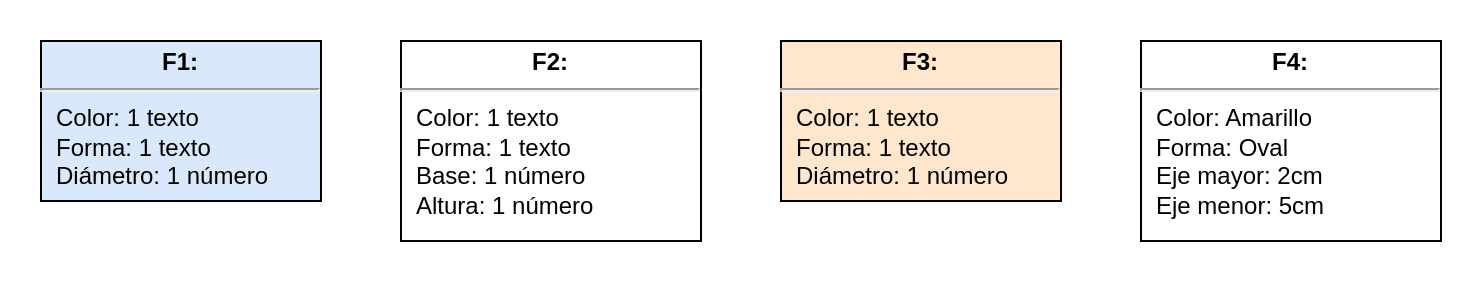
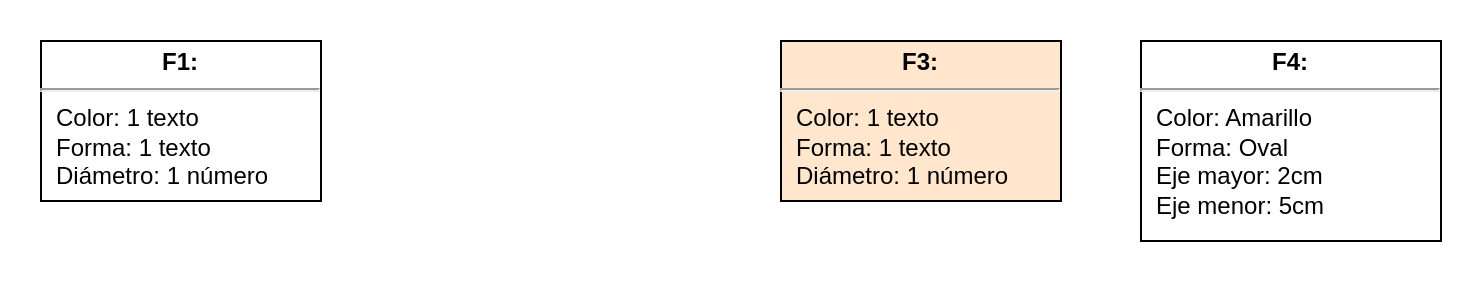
(181, 121) -> (181, 121)
(551, 141) -> none
